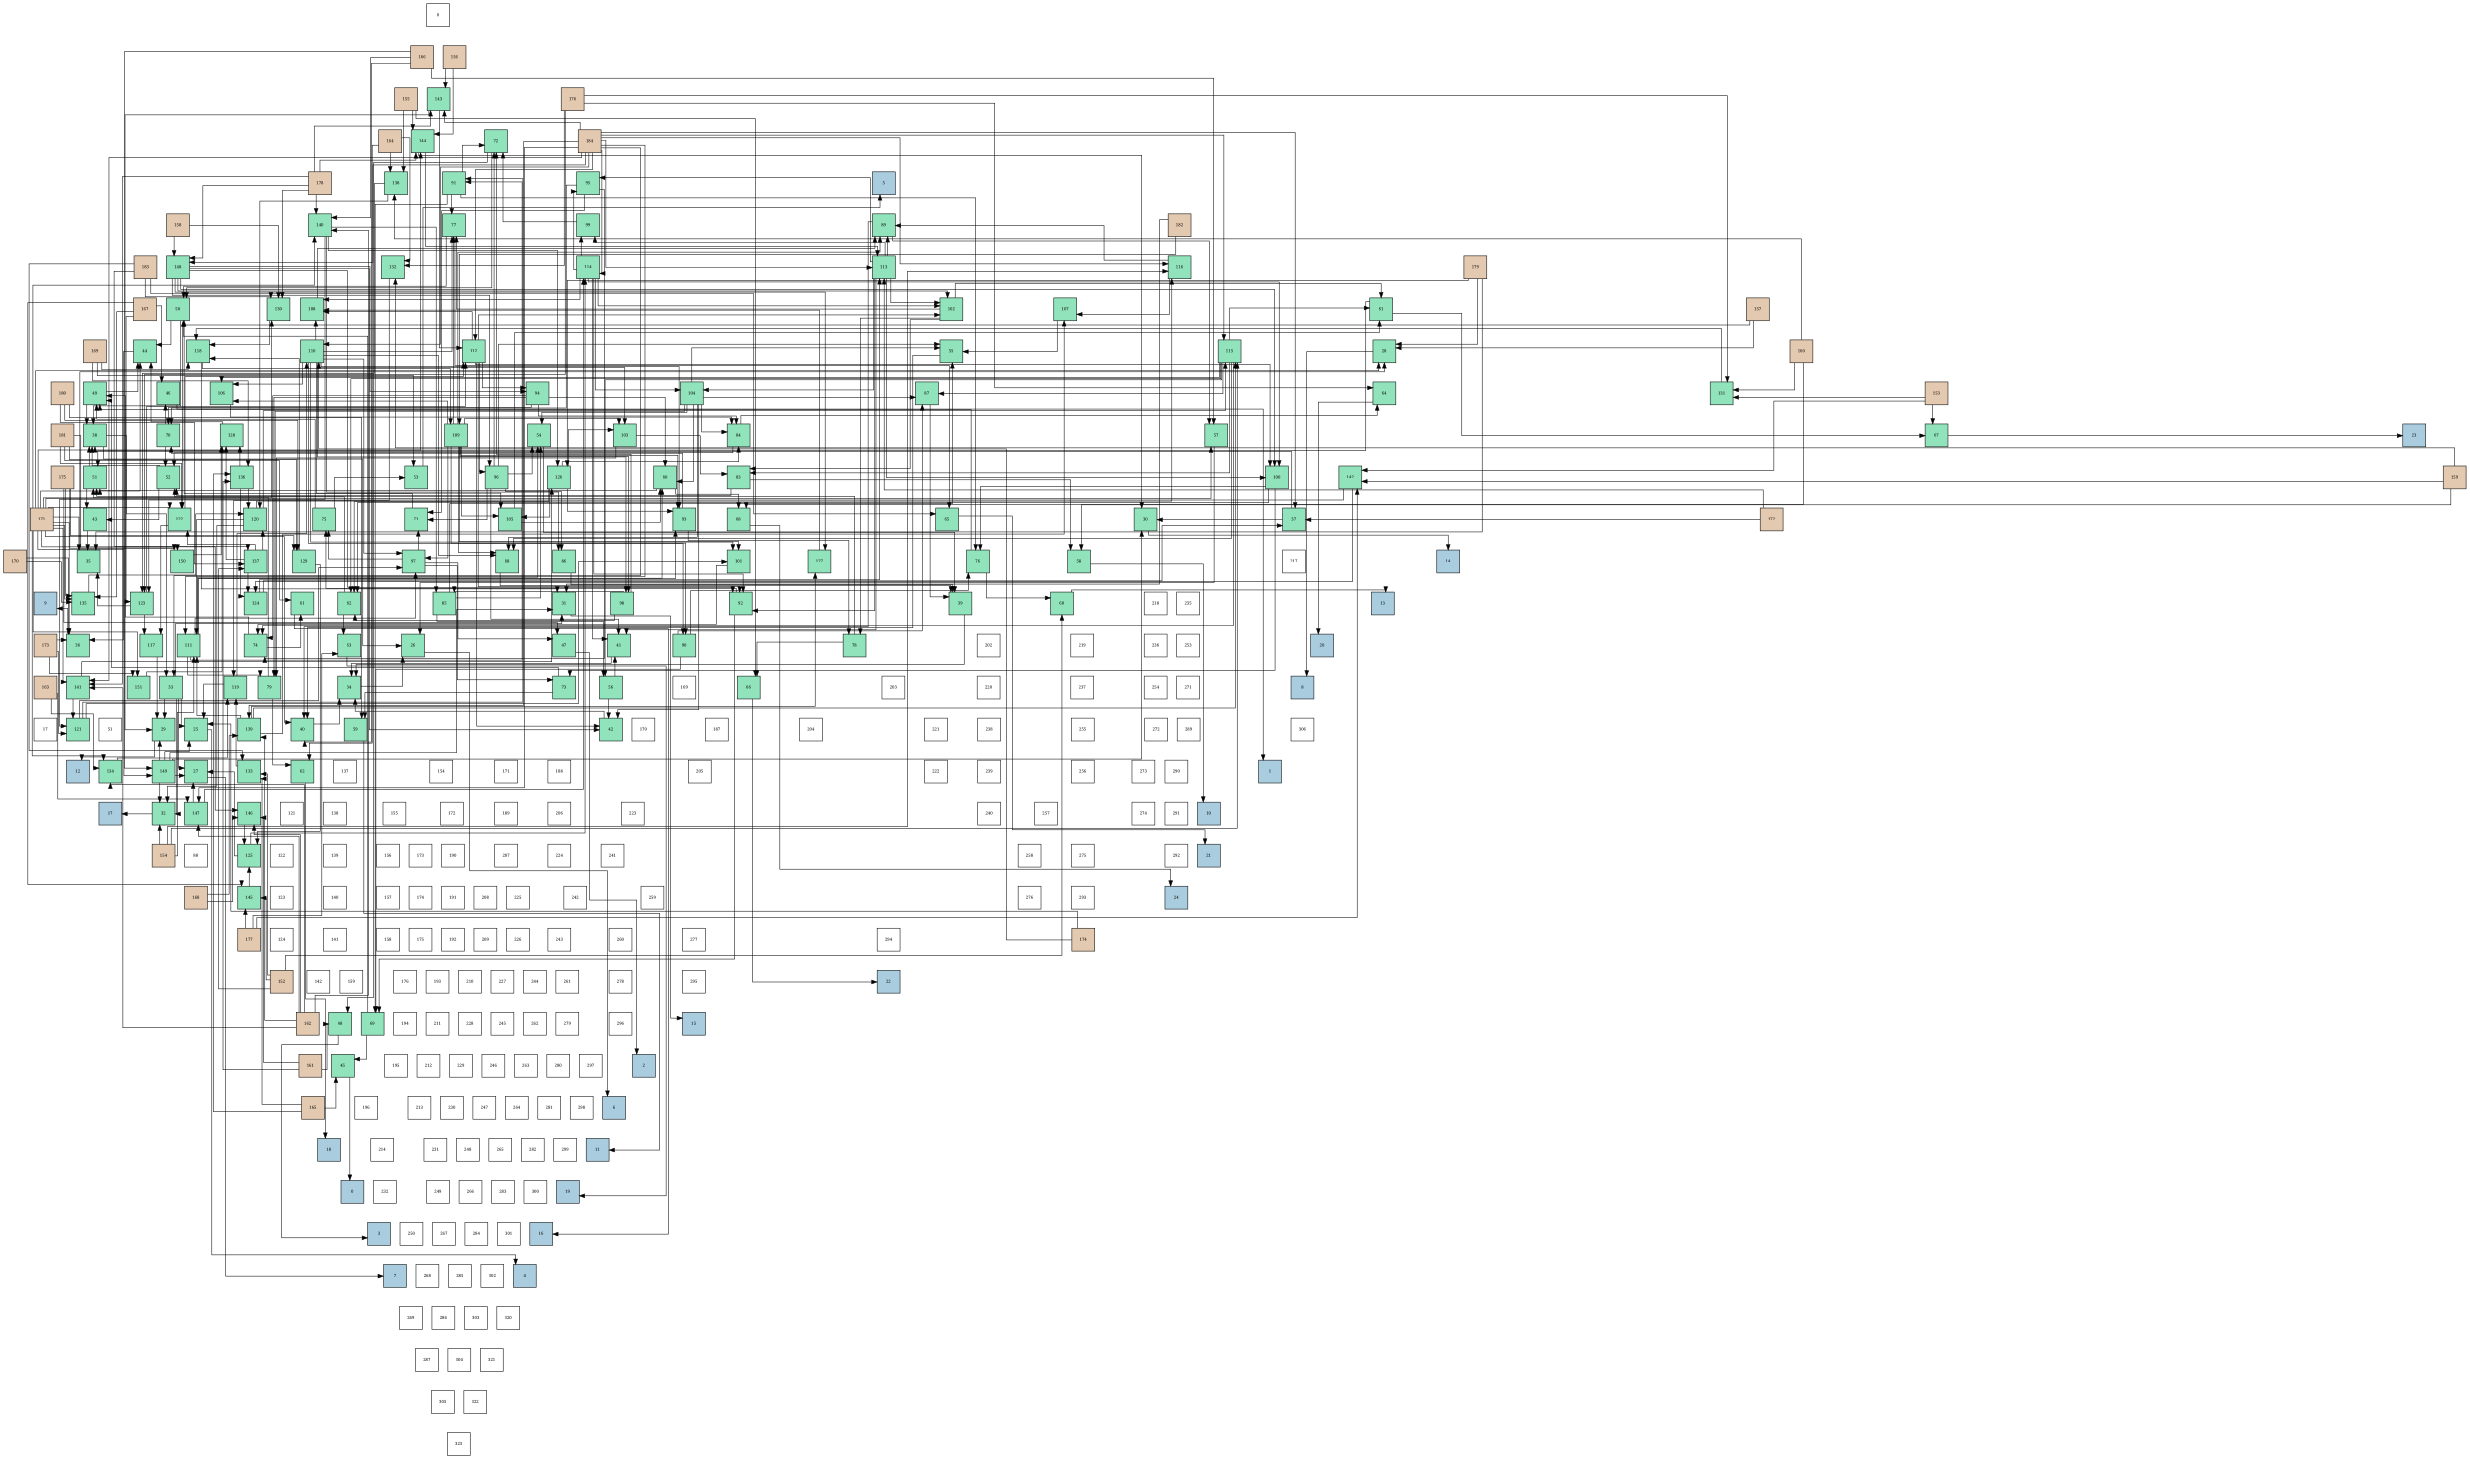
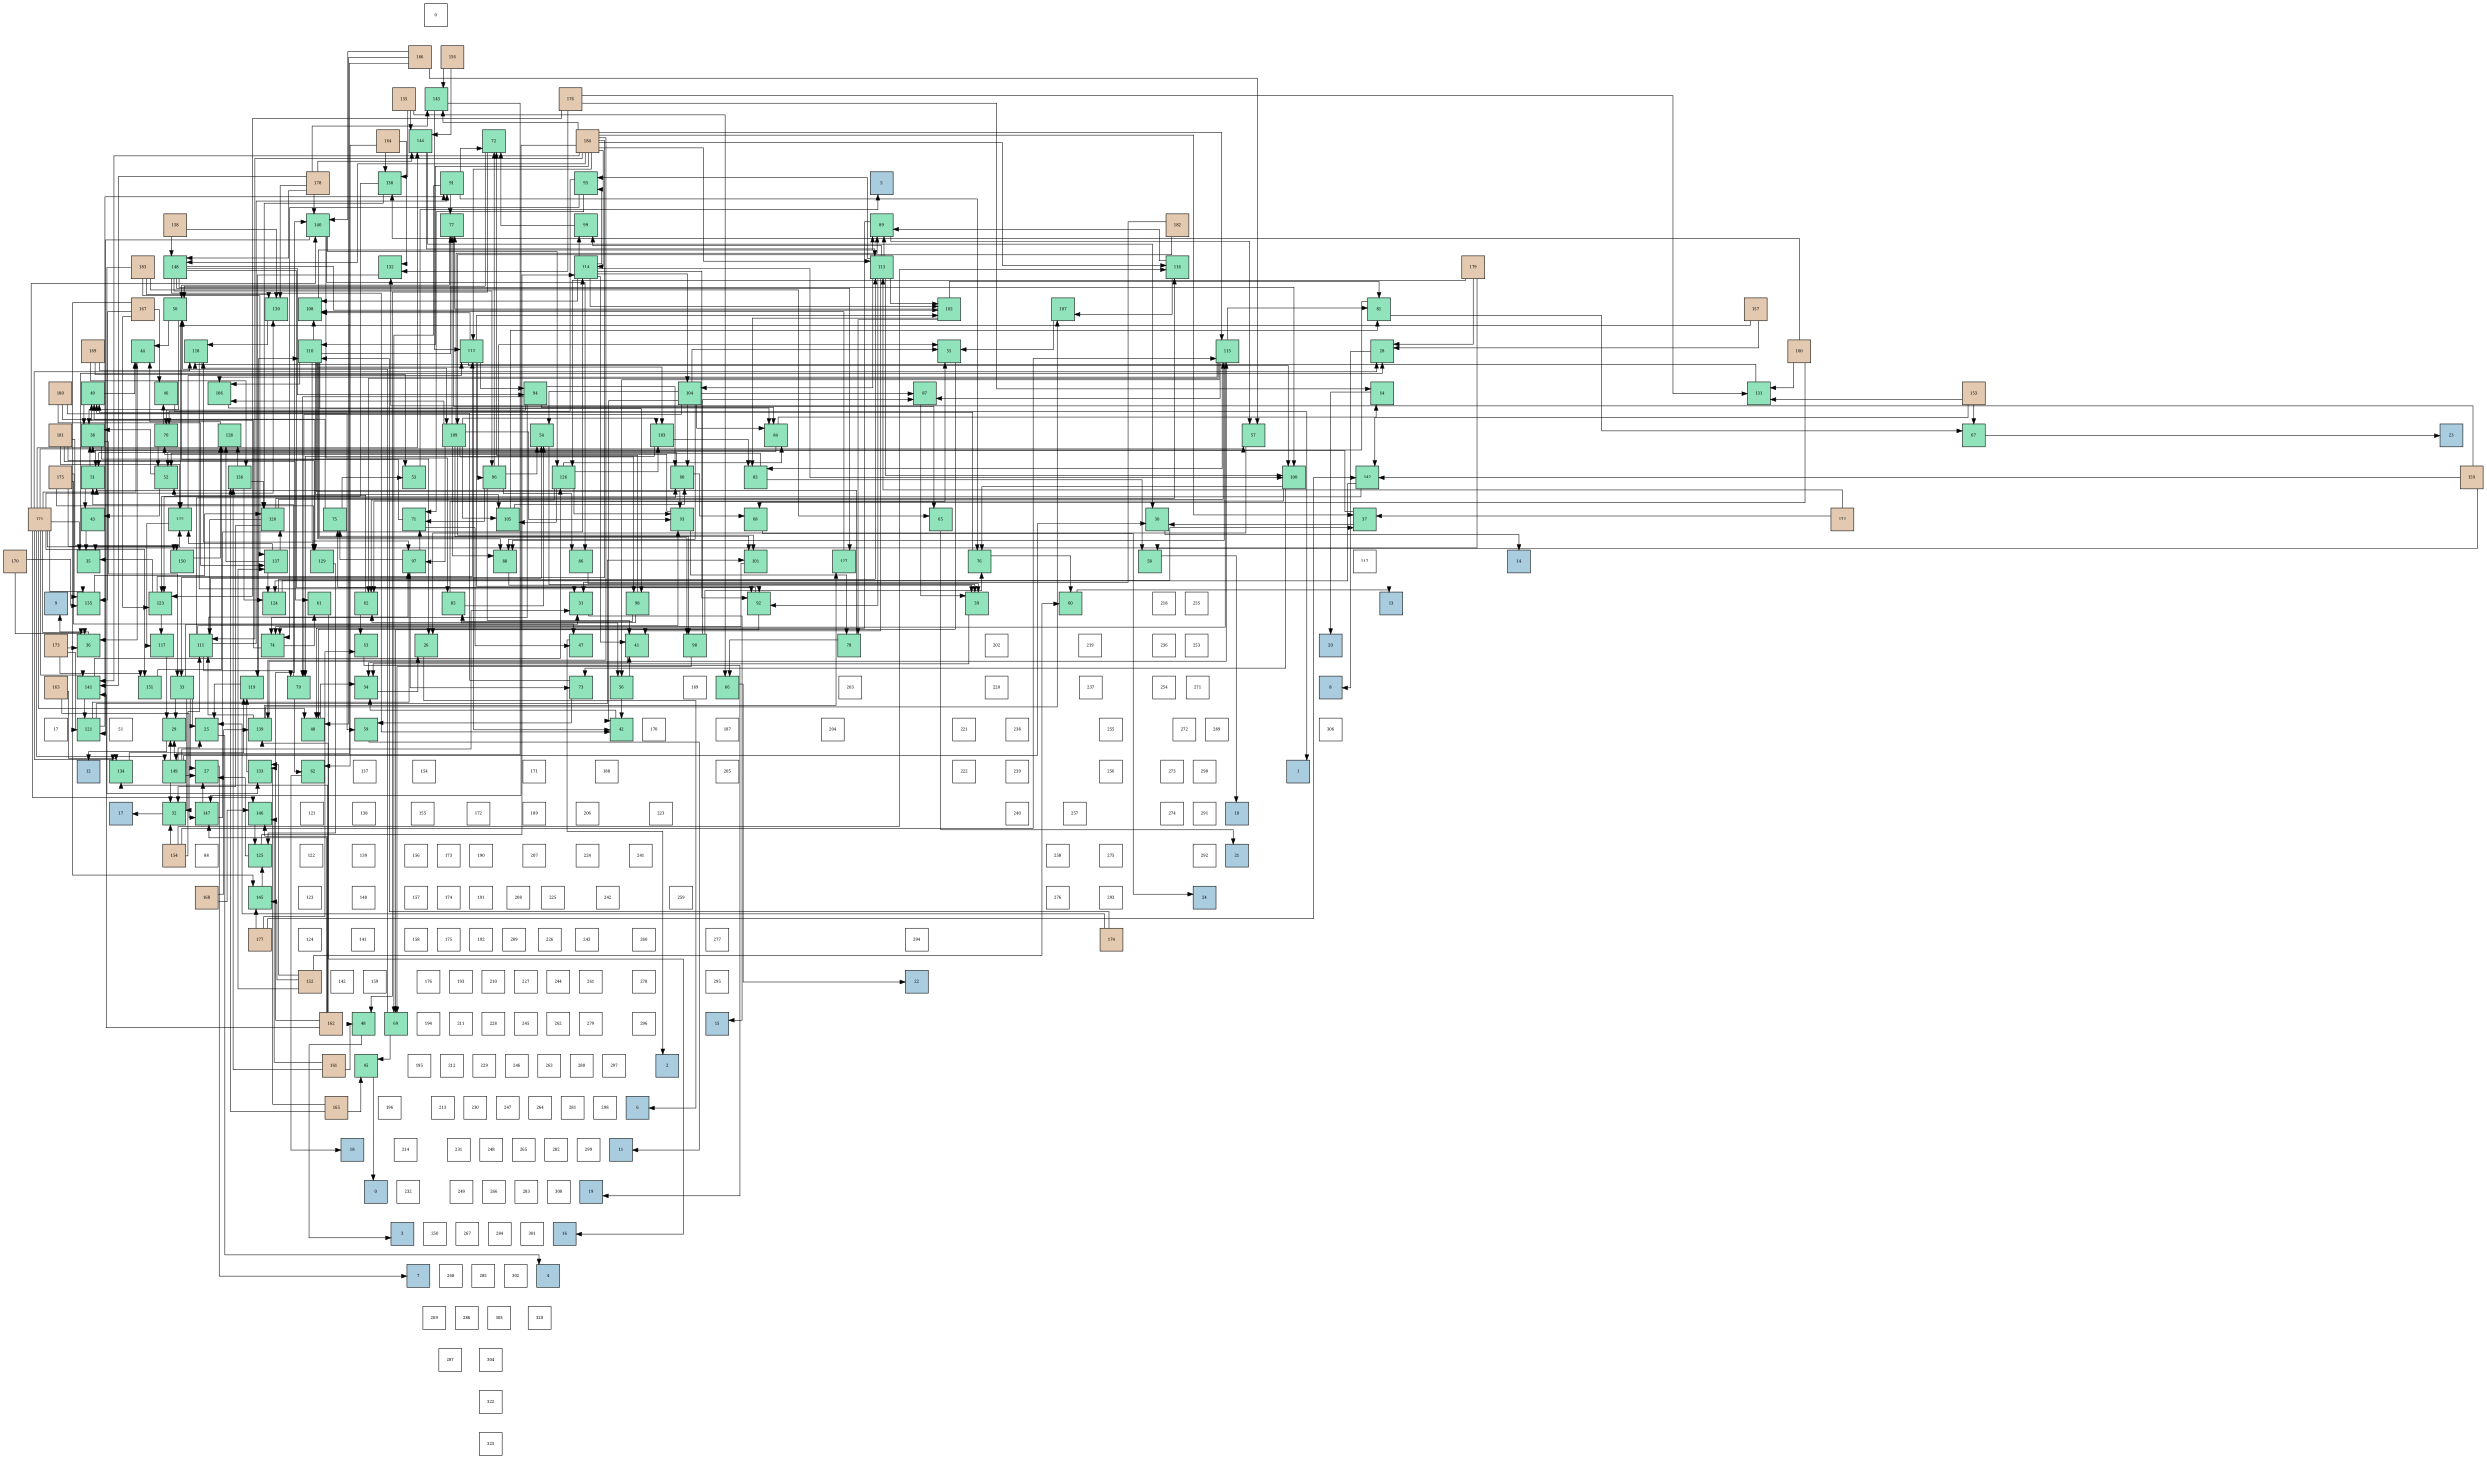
(463, 639) -> (481, 646)
(492, 1360) -> none
(443, 1402) -> none
